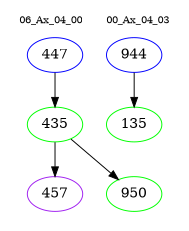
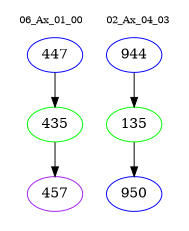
(51, 21) -> (51, 21)
(138, 21) -> (138, 21)
(84, 150) -> (134, 155)
(134, 194) -> (134, 194)
